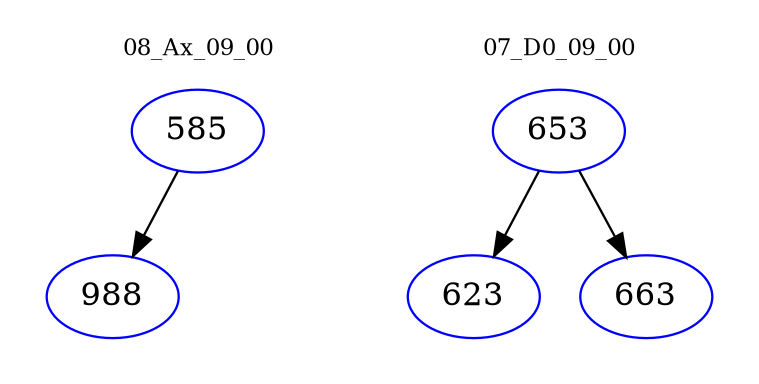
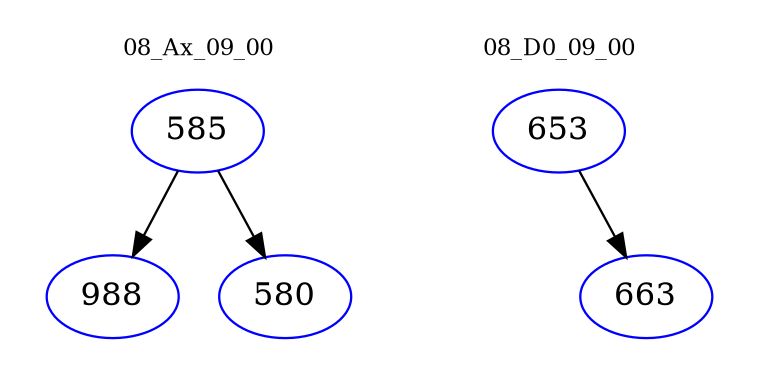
(560, 49) -> (560, 49)
none -> (285, 297)
(474, 297) -> none
